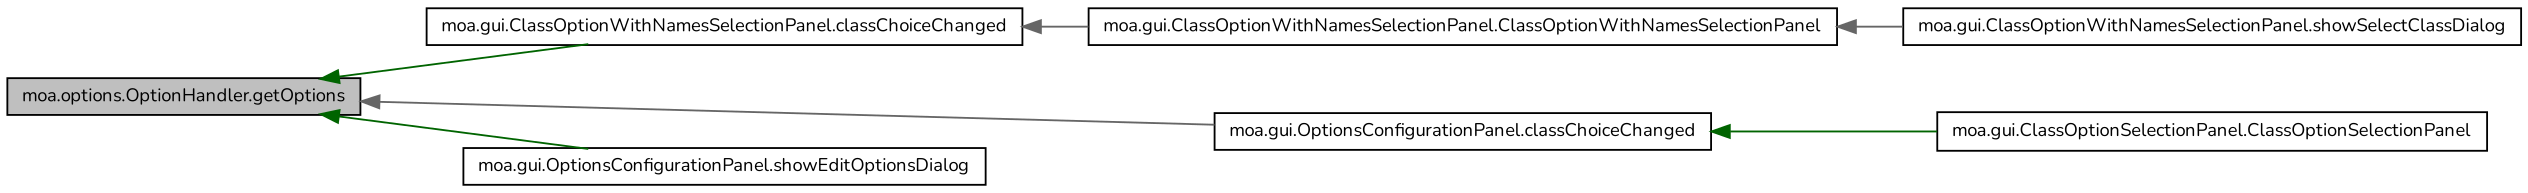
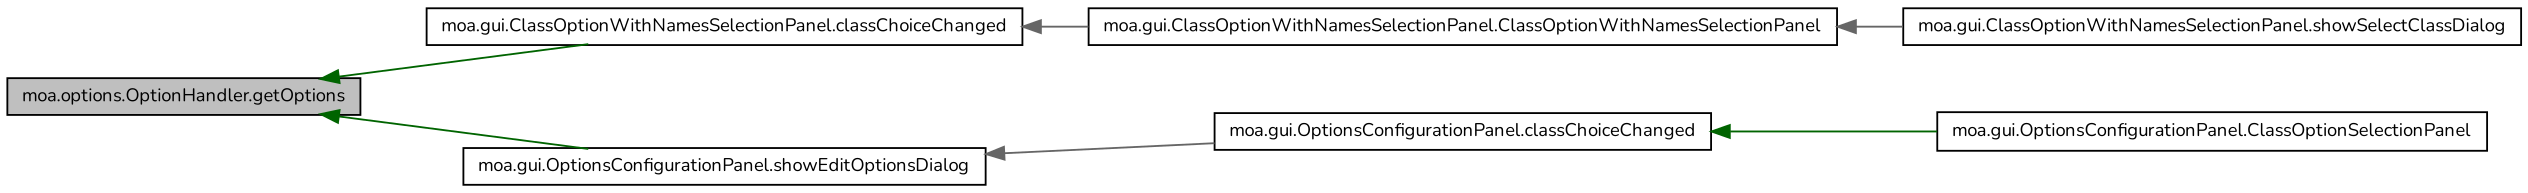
(797, 113) -> (1109, 148)
(2212, 131) -> (2212, 131)
